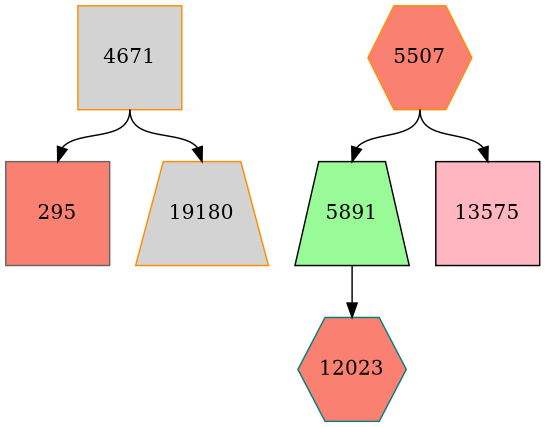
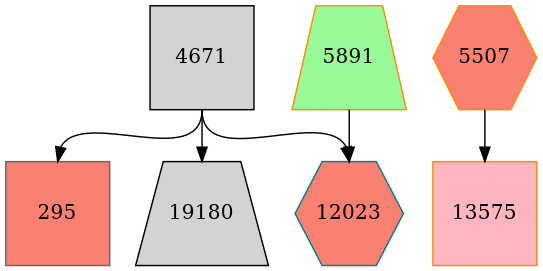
(130, 58) -> (202, 58)
(393, 134) -> none
none -> (268, 137)
(202, 214) -> (202, 214)
(352, 214) -> (349, 58)
(488, 214) -> (485, 214)
